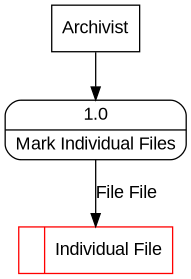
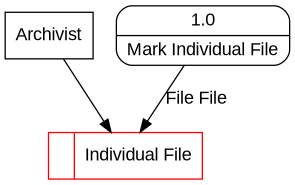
(96, 70) -> (84, 90)
(96, 144) -> (203, 50)
